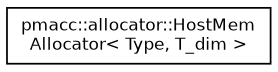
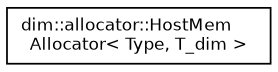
(139, 36) -> (139, 36)
